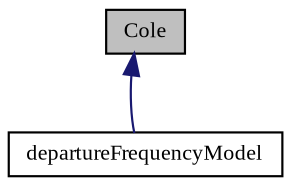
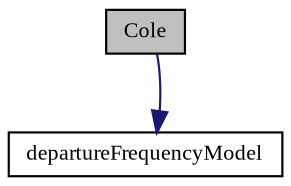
(131, 104) -> (160, 82)
